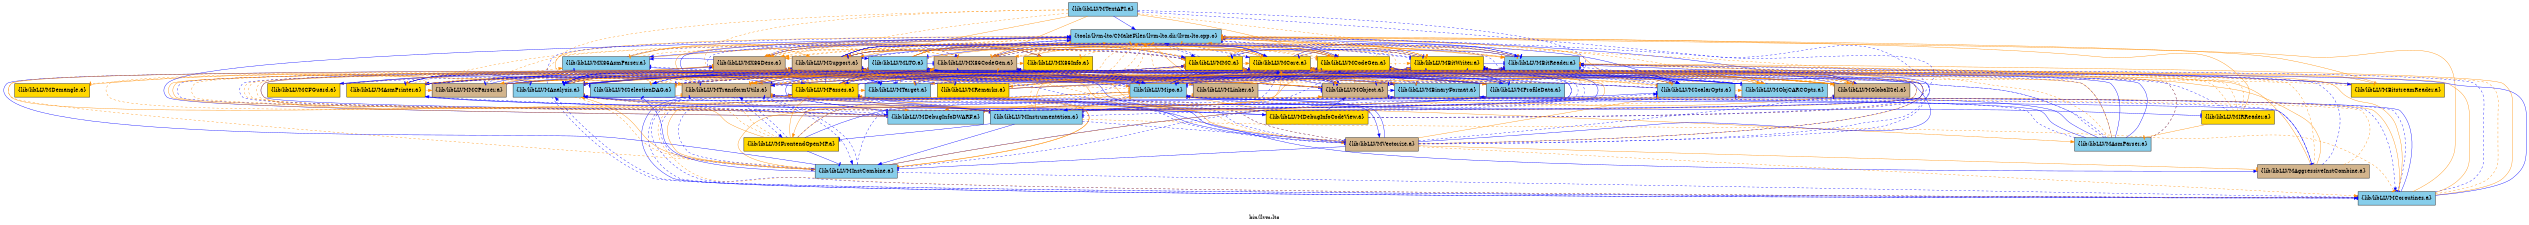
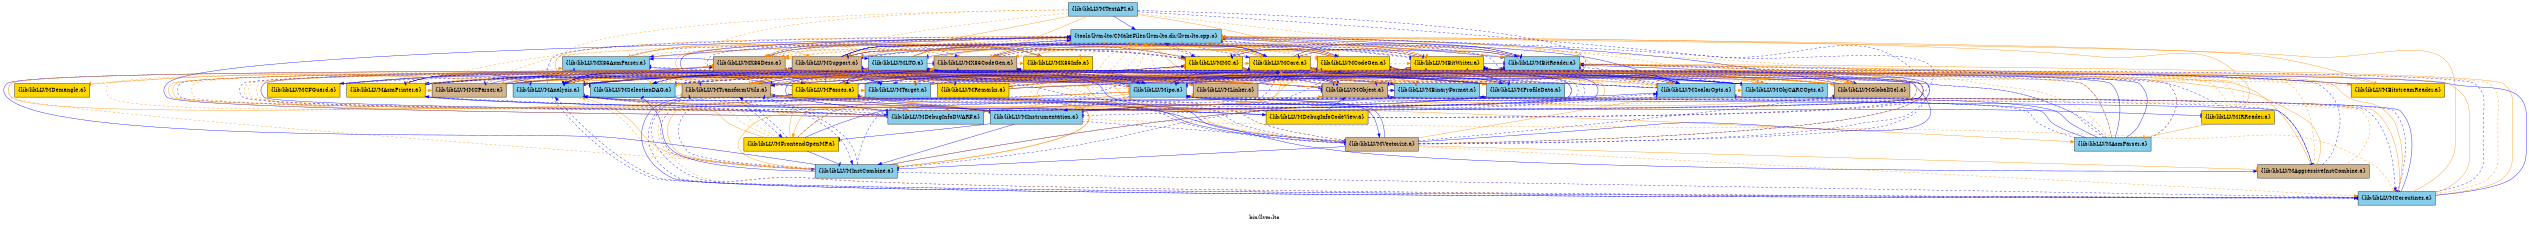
(1361, 46) -> (1361, 46)
(1964, 71) -> (1964, 71)
none -> (1208, 76)
